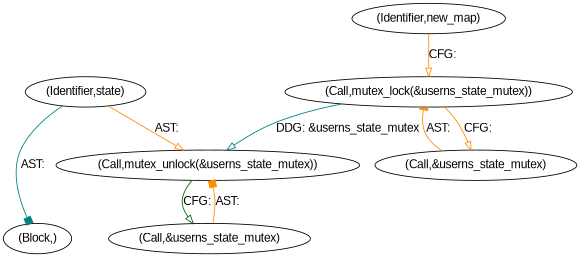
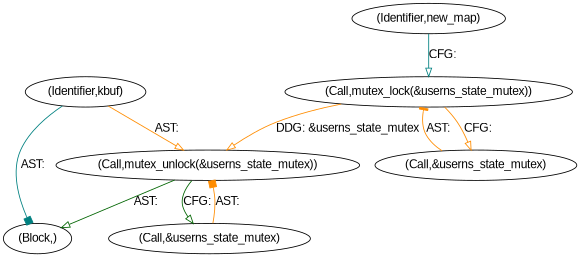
(429, 51) -> (429, 51)
(86, 92) -> (86, 92)
(285, 119) -> (285, 119)
none -> (122, 202)
